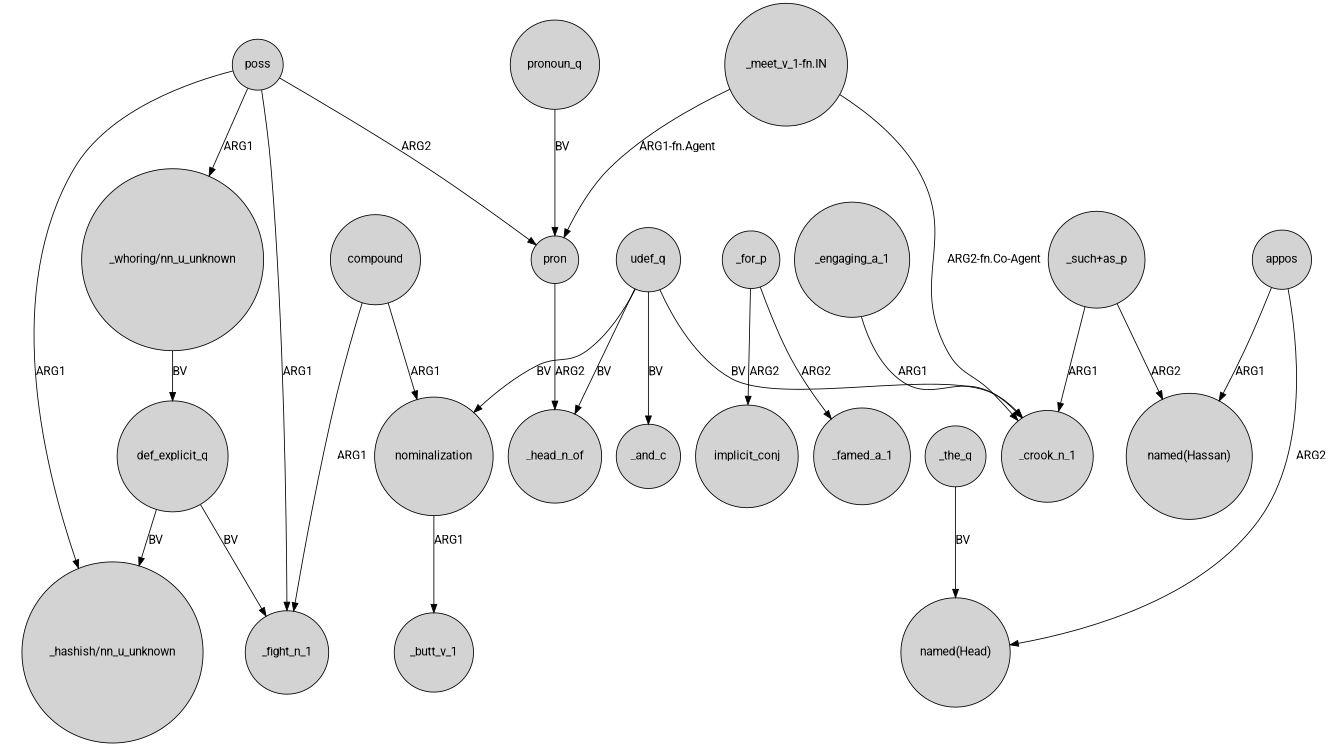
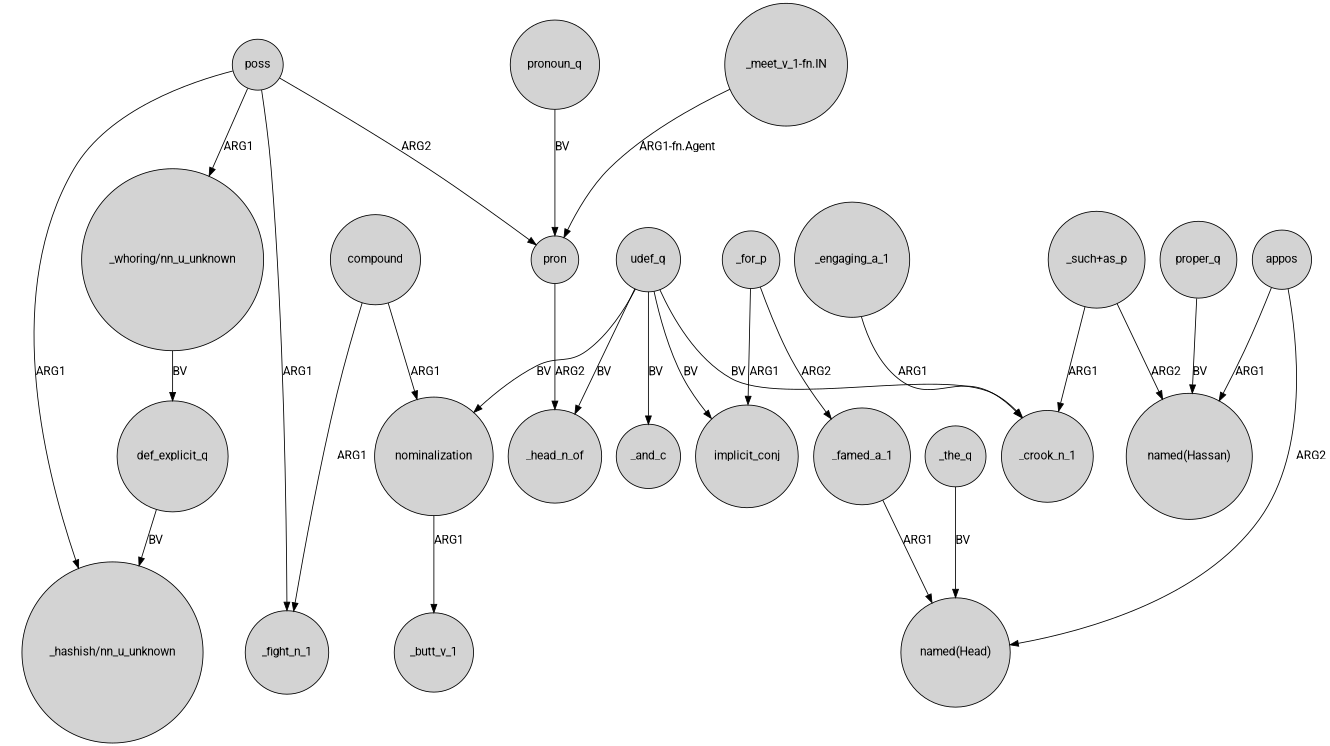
(934, 251) -> none
none -> (1198, 260)
none -> (673, 355)
(764, 372) -> (764, 372)
none -> (906, 548)
(231, 557) -> none
